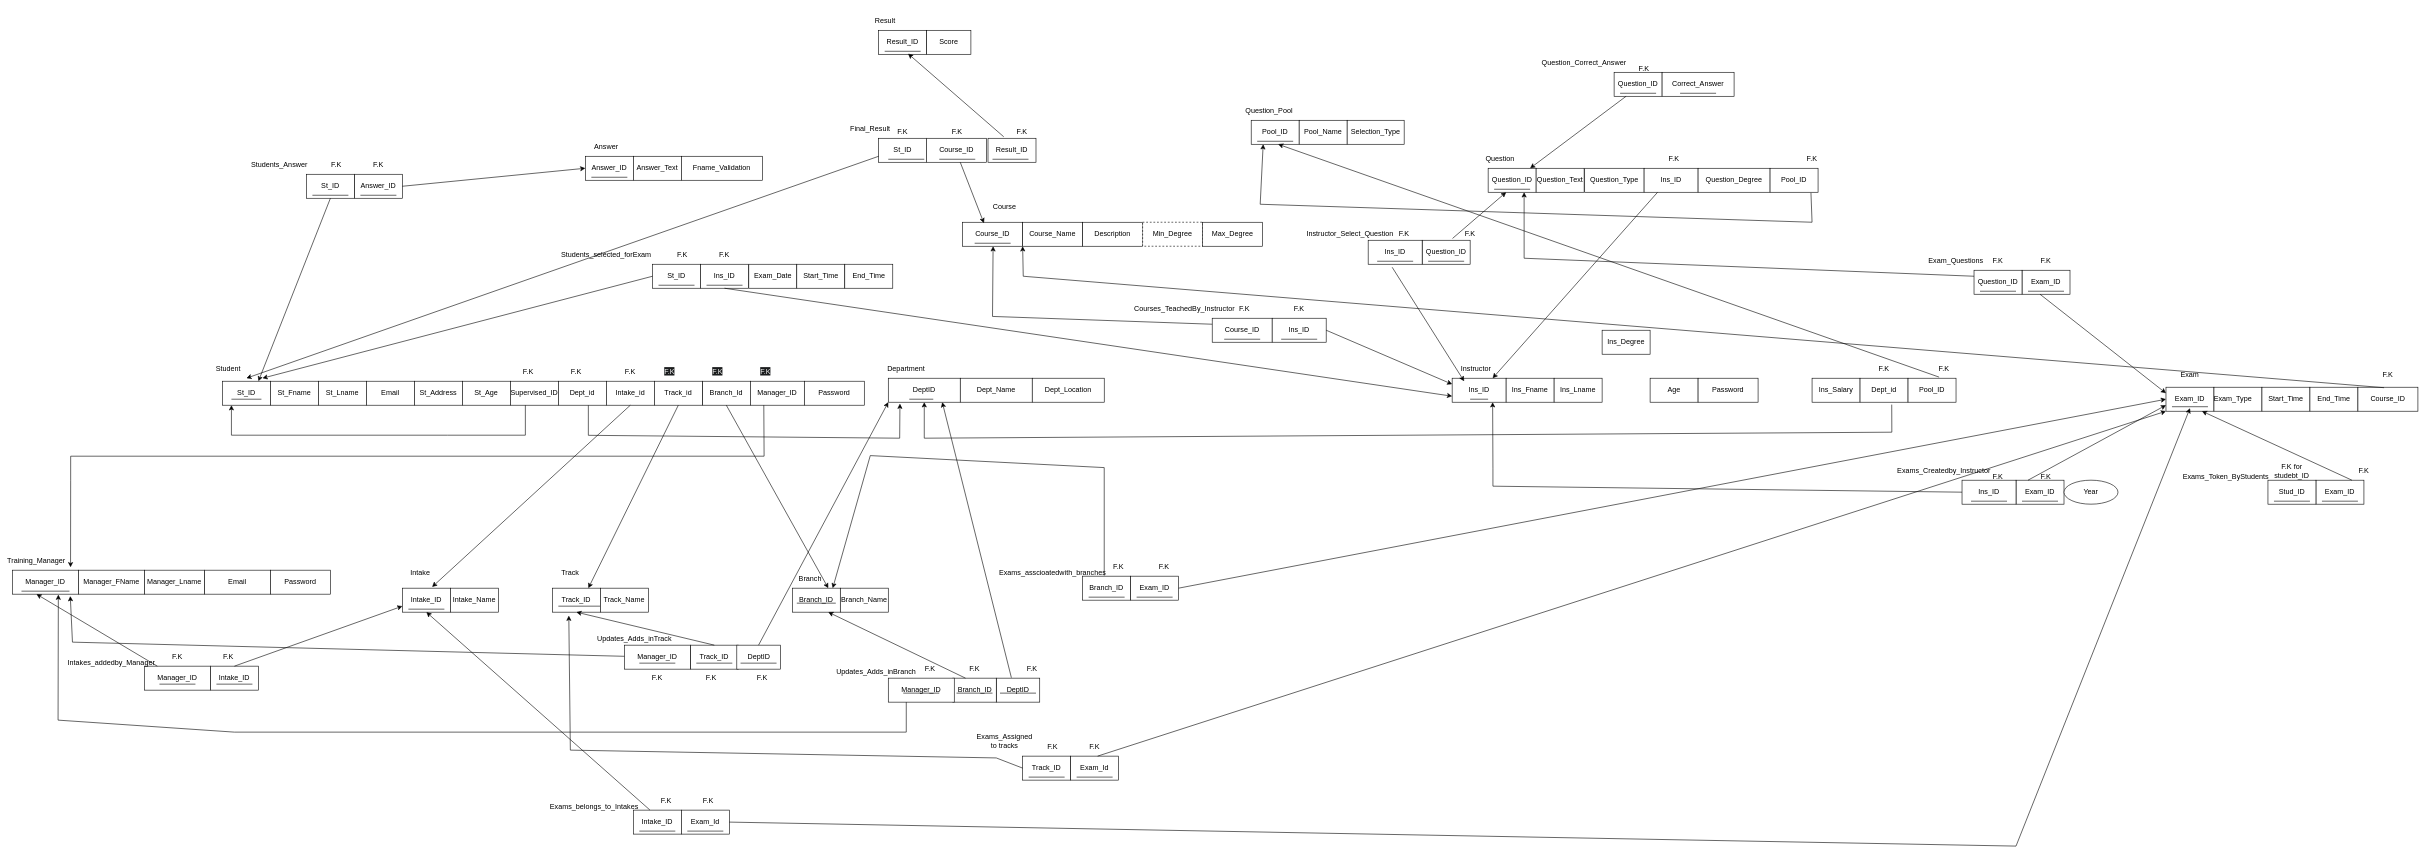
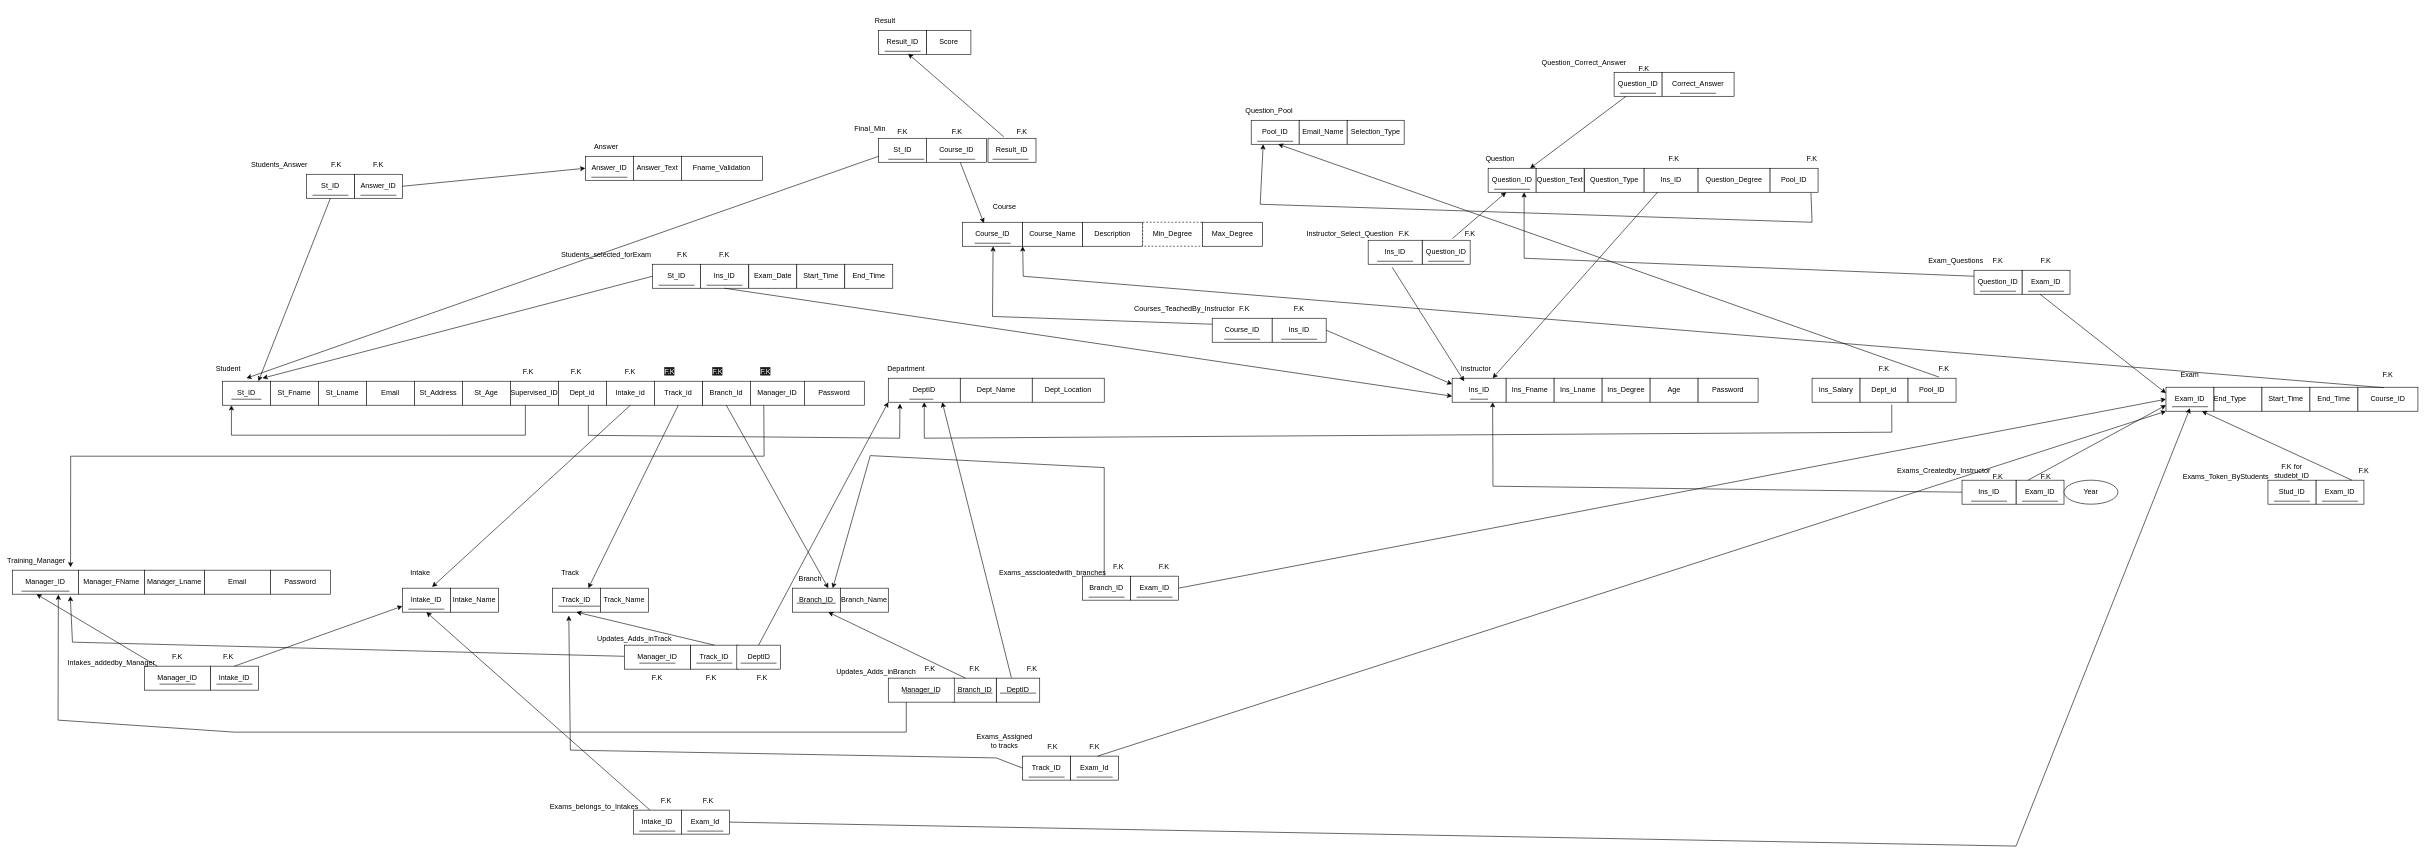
(870, 129) -> (870, 129)
(1323, 132) -> (1323, 132)
(1626, 342) -> (1626, 390)
(2238, 399) -> (2238, 399)
